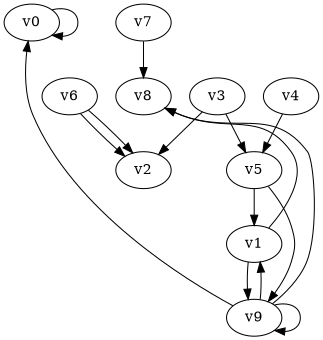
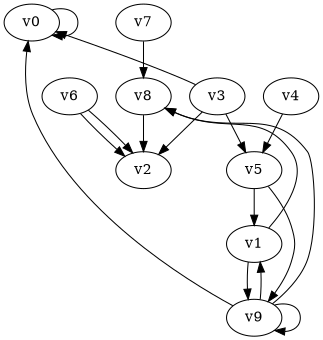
none -> (131, 59)
none -> (144, 128)
